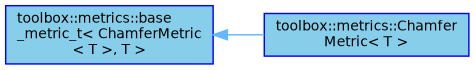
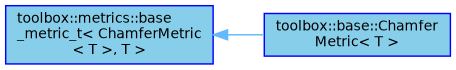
(367, 35) -> (357, 35)
